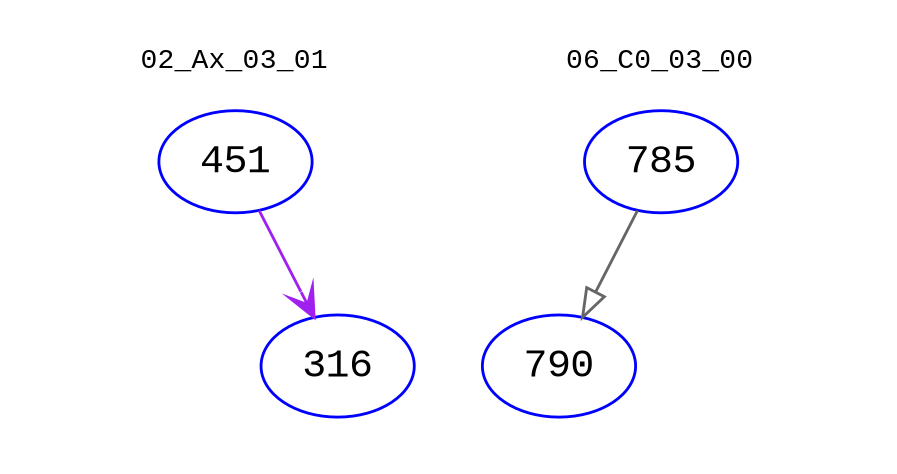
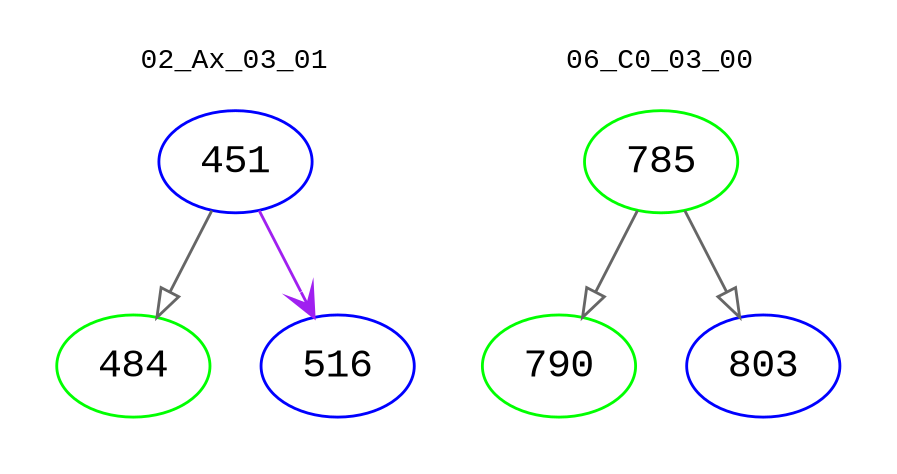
(661, 162) -> (661, 162)
none -> (133, 366)
(338, 366) -> (338, 366)
(559, 366) -> (559, 366)
none -> (763, 366)
